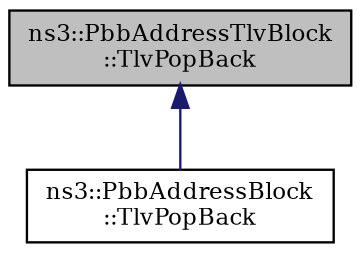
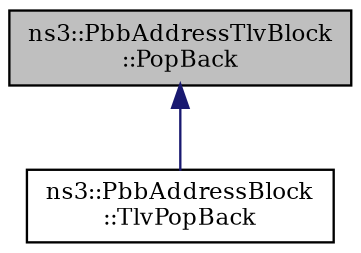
(180, 48) -> (180, 48)
